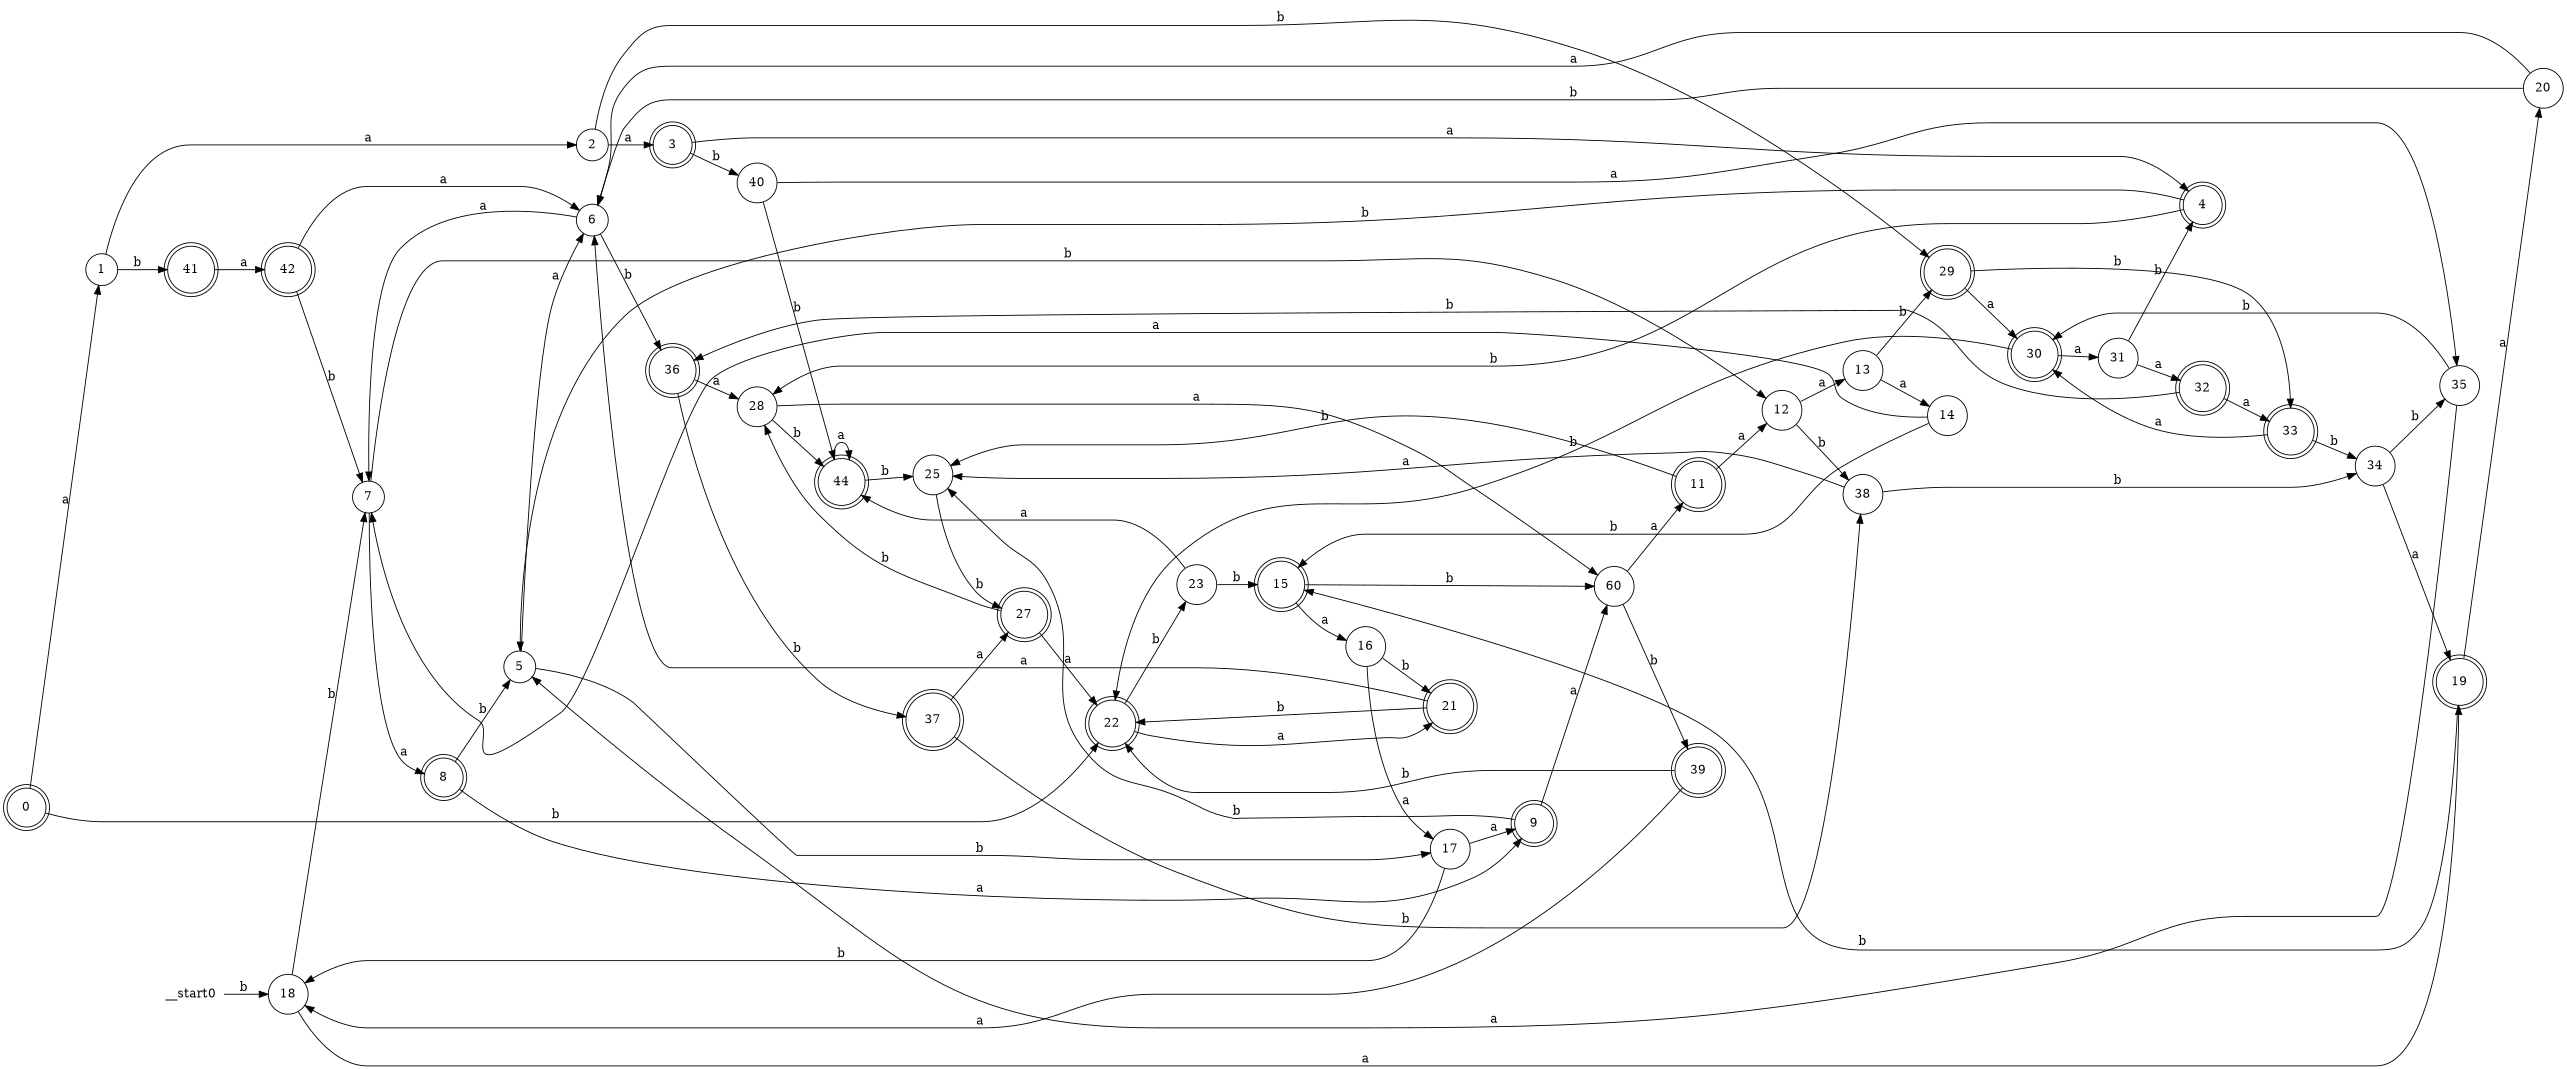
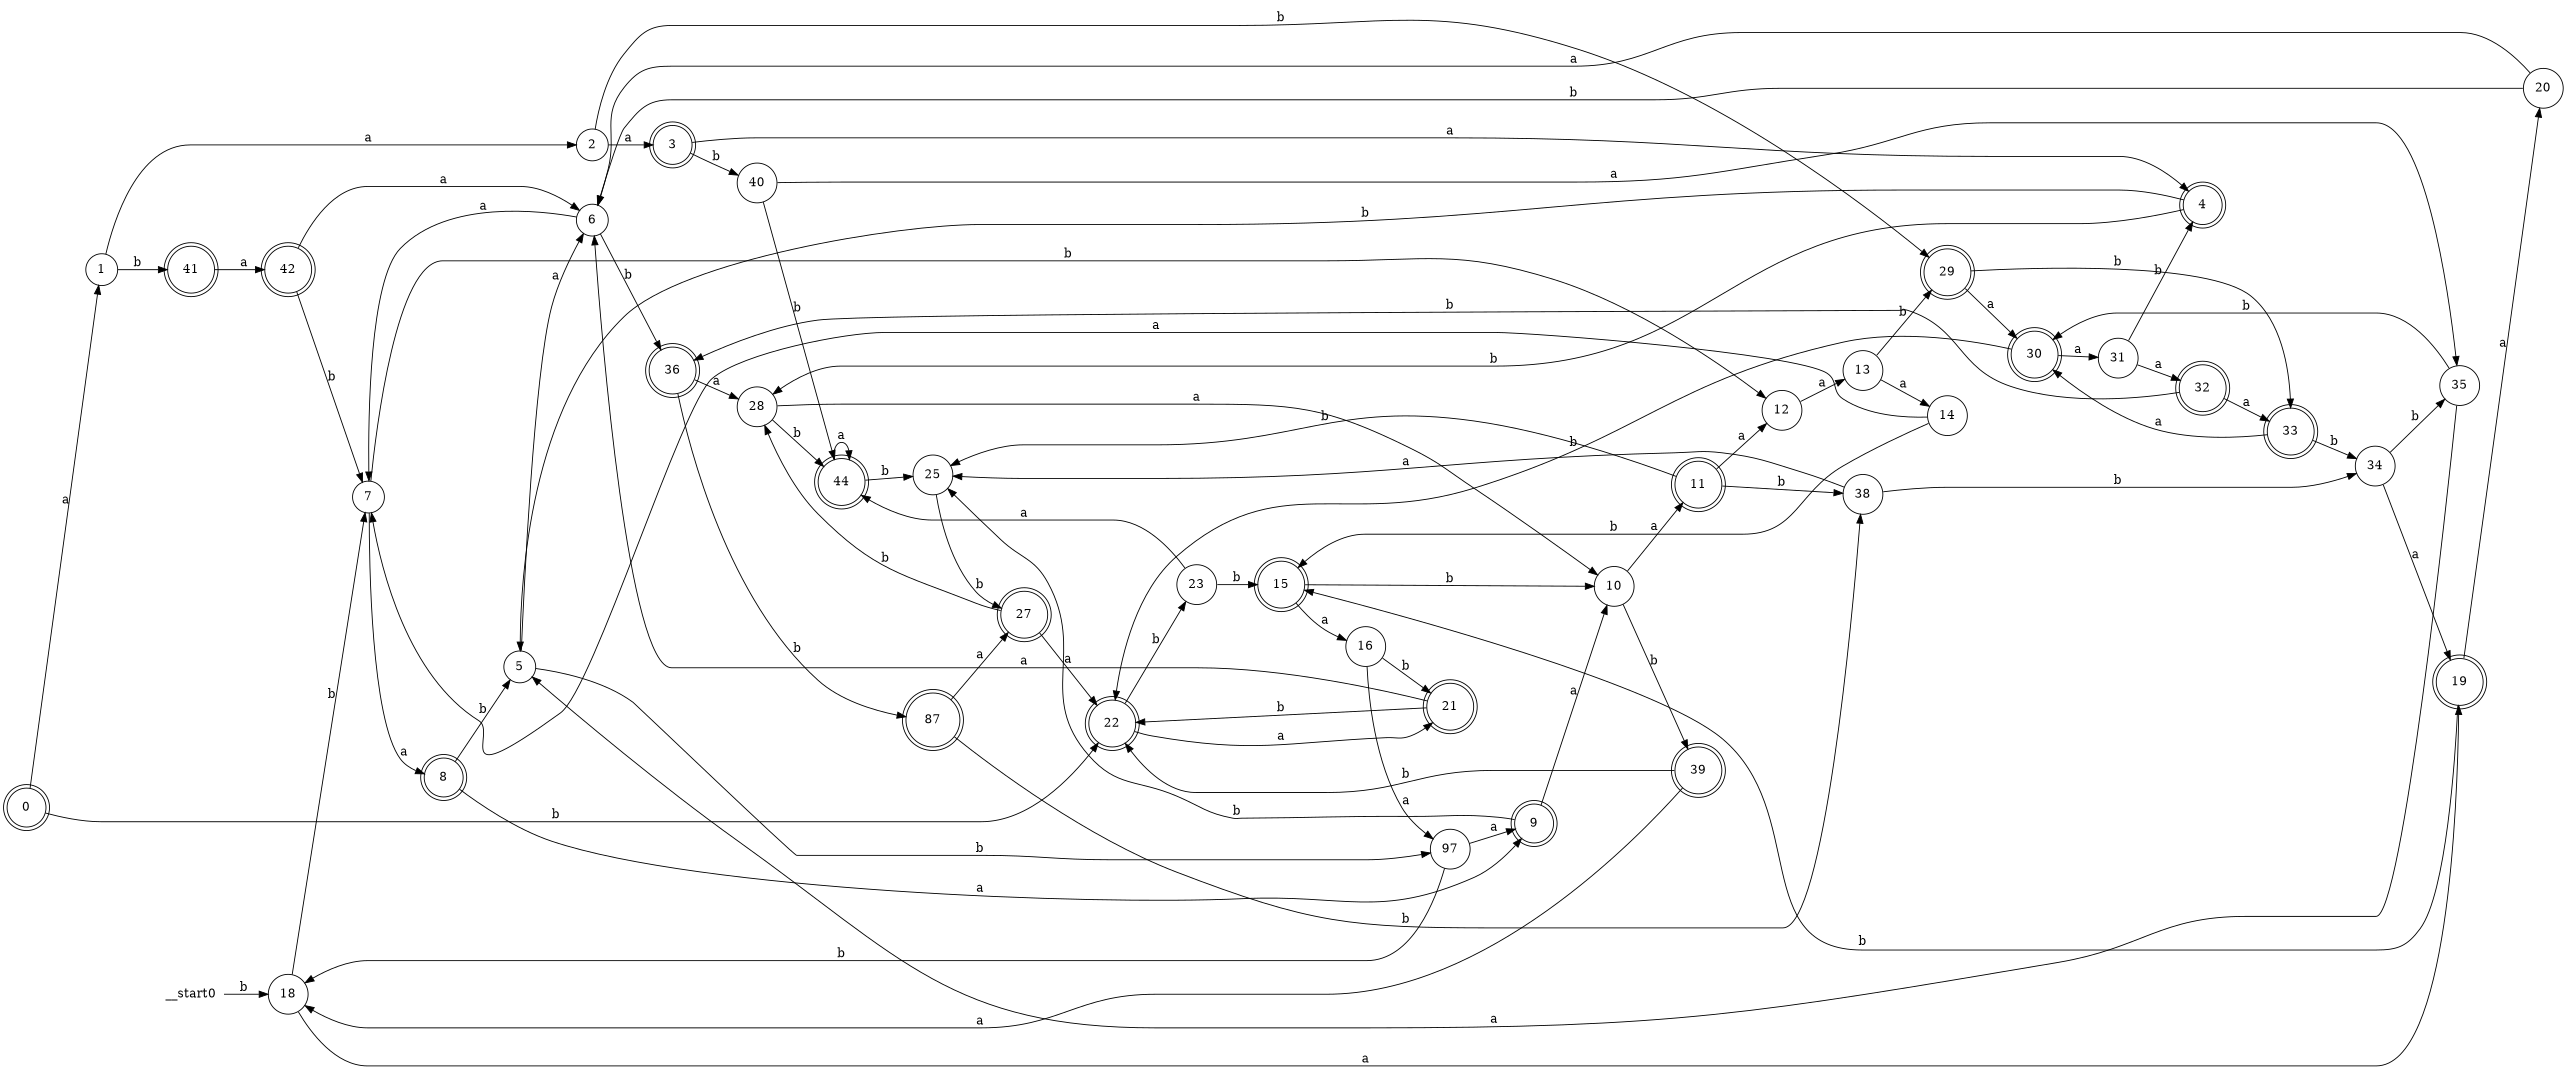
(1819, 449) -> (1778, 489)
(1614, 586) -> (1614, 586)
(933, 720) -> (933, 720)
(1450, 849) -> (1450, 849)
